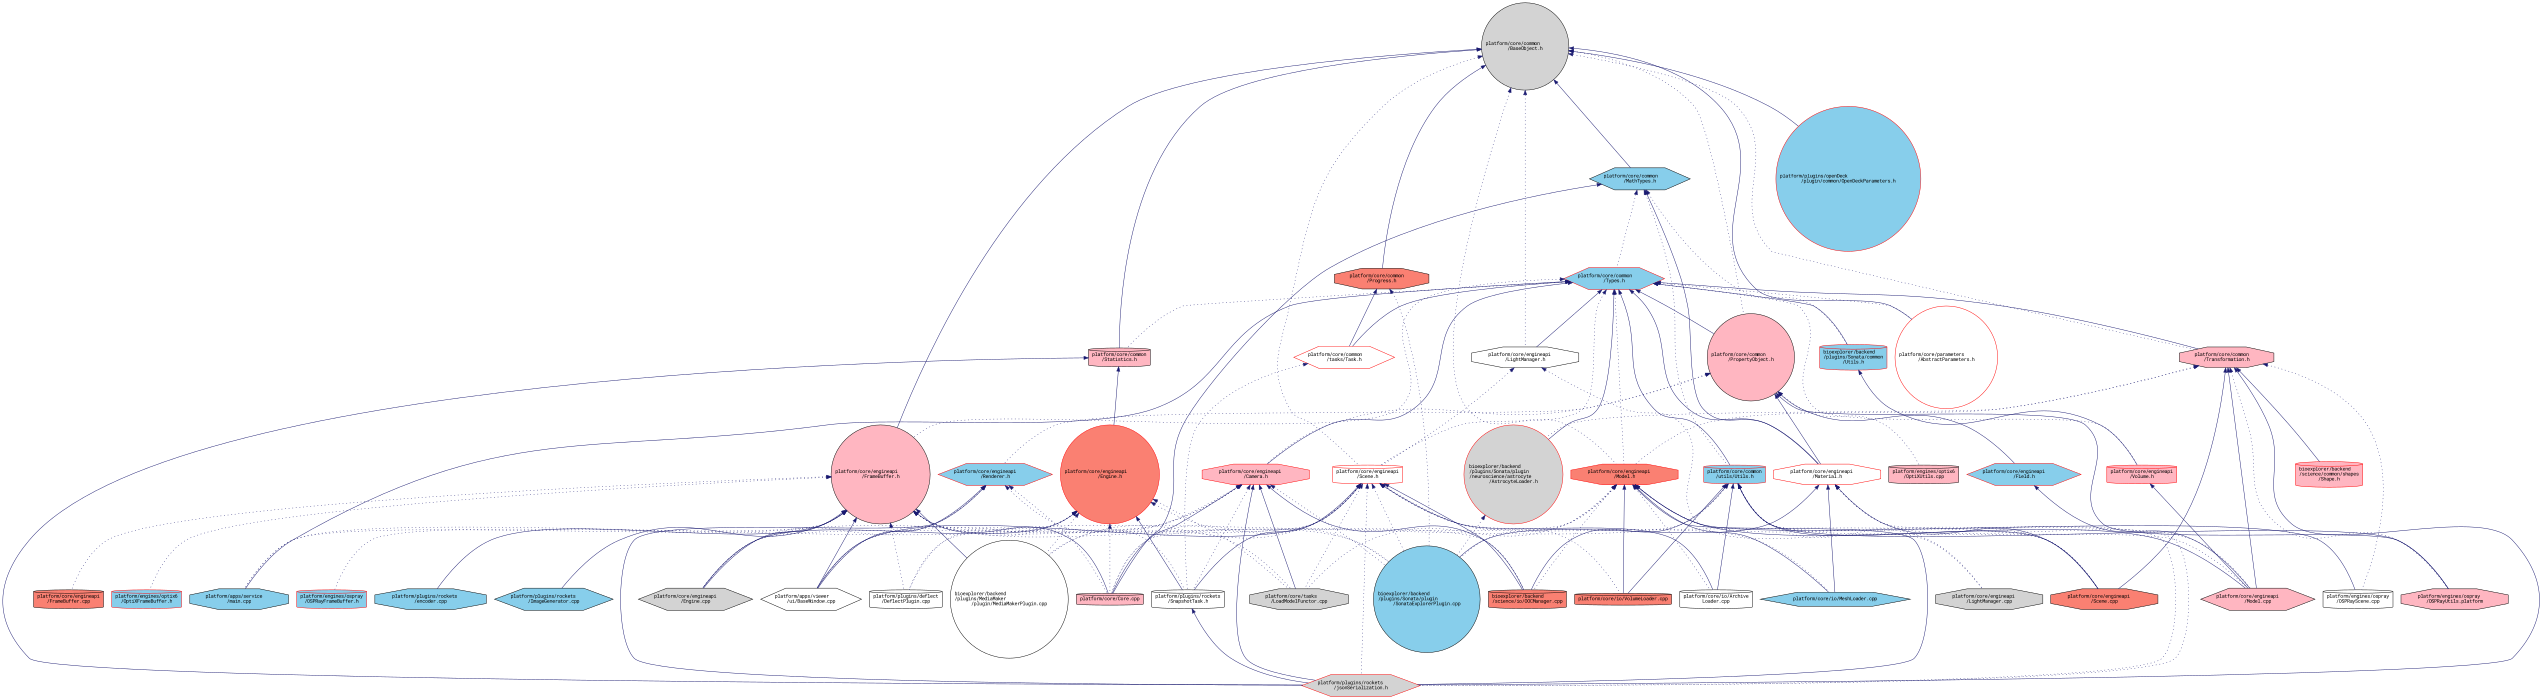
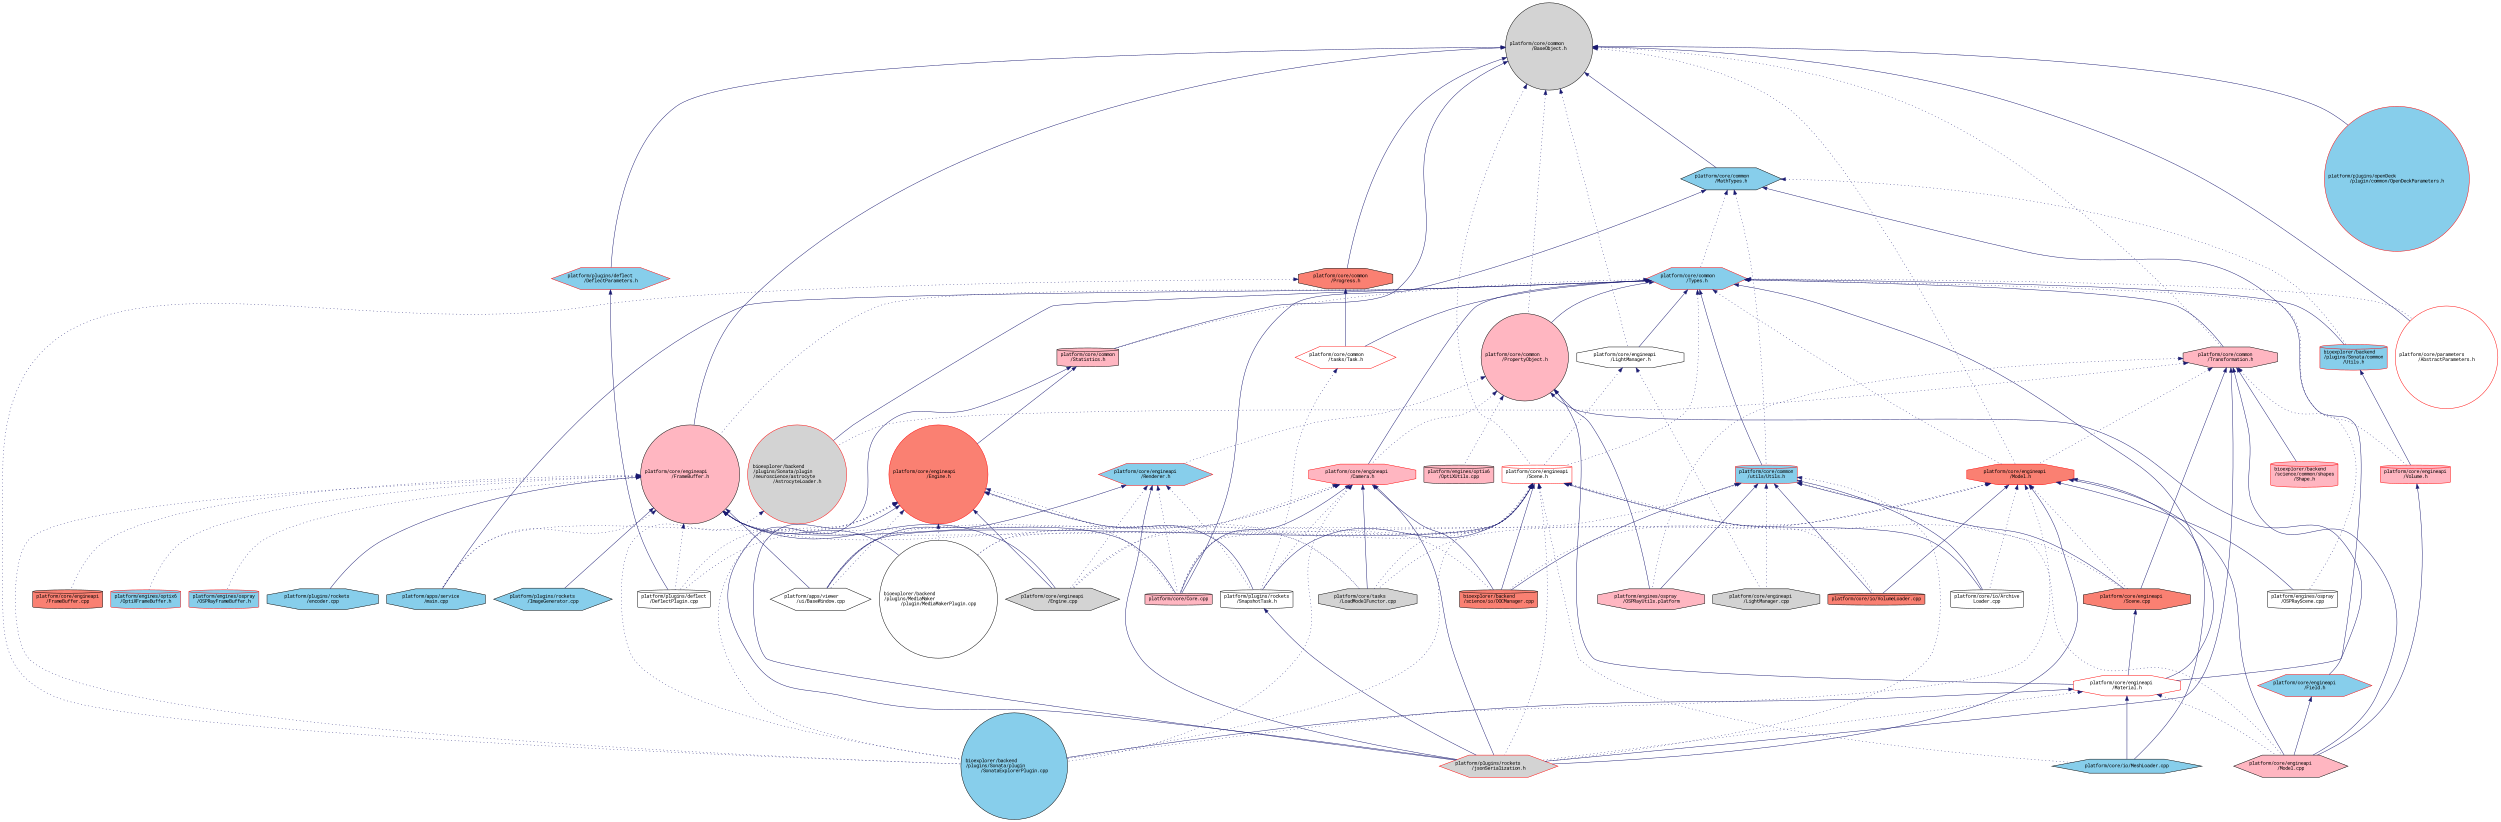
none -> (611, 279)
(1972, 530) -> (2132, 645)
none -> (980, 696)
